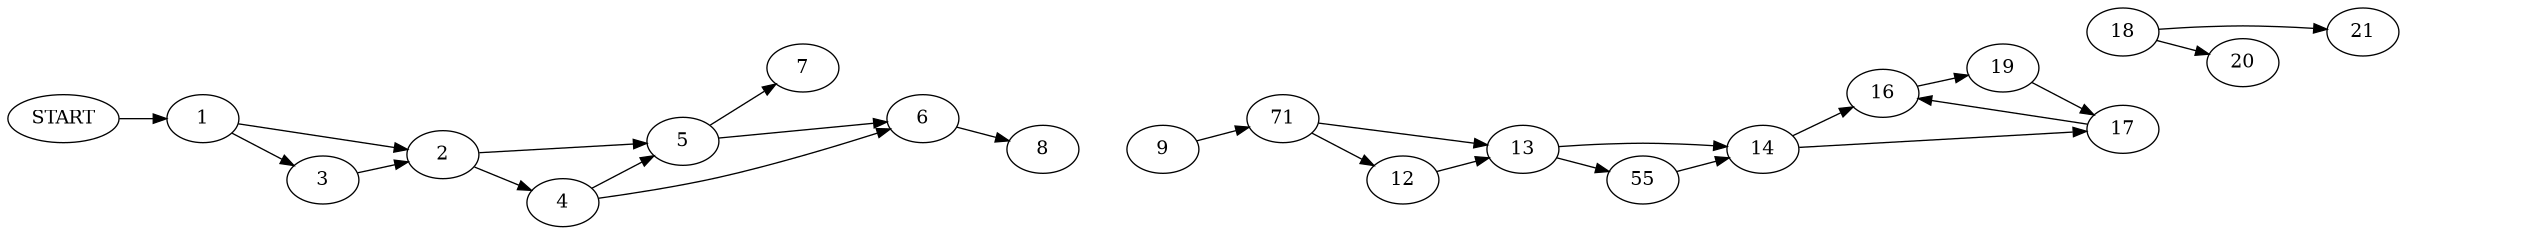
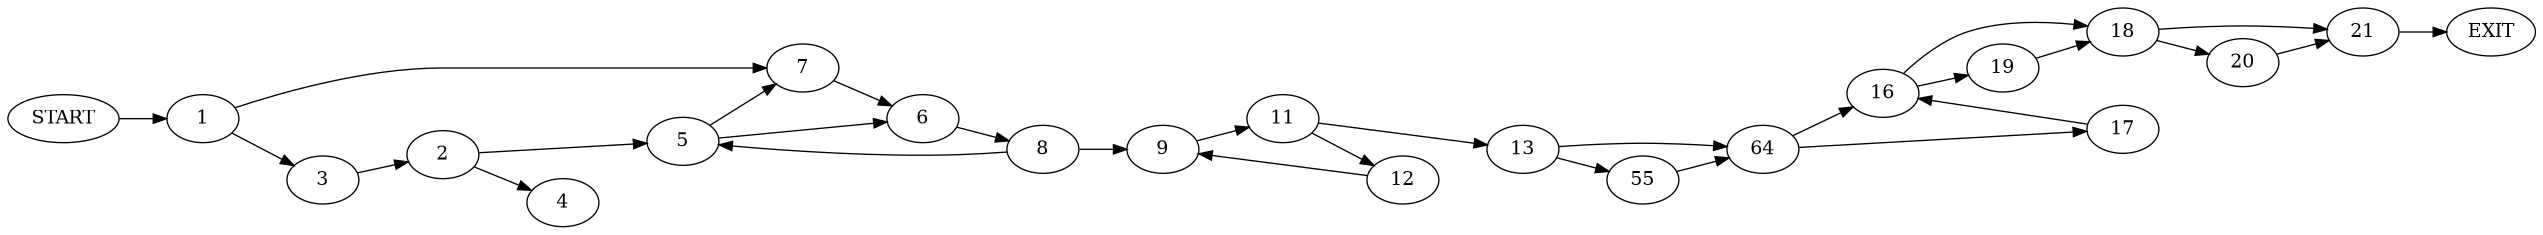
none -> (1982, 28)
none -> (2491, 32)
none -> (2296, 49)
(2057, 96) -> (2057, 52)
(1283, 119) -> (1283, 119)
(316, 136) -> (492, 68)
none -> (1096, 149)
(1763, 149) -> (1763, 149)
(1456, 166) -> (1290, 166)
(740, 172) -> (857, 91)
(617, 175) -> (870, 154)
